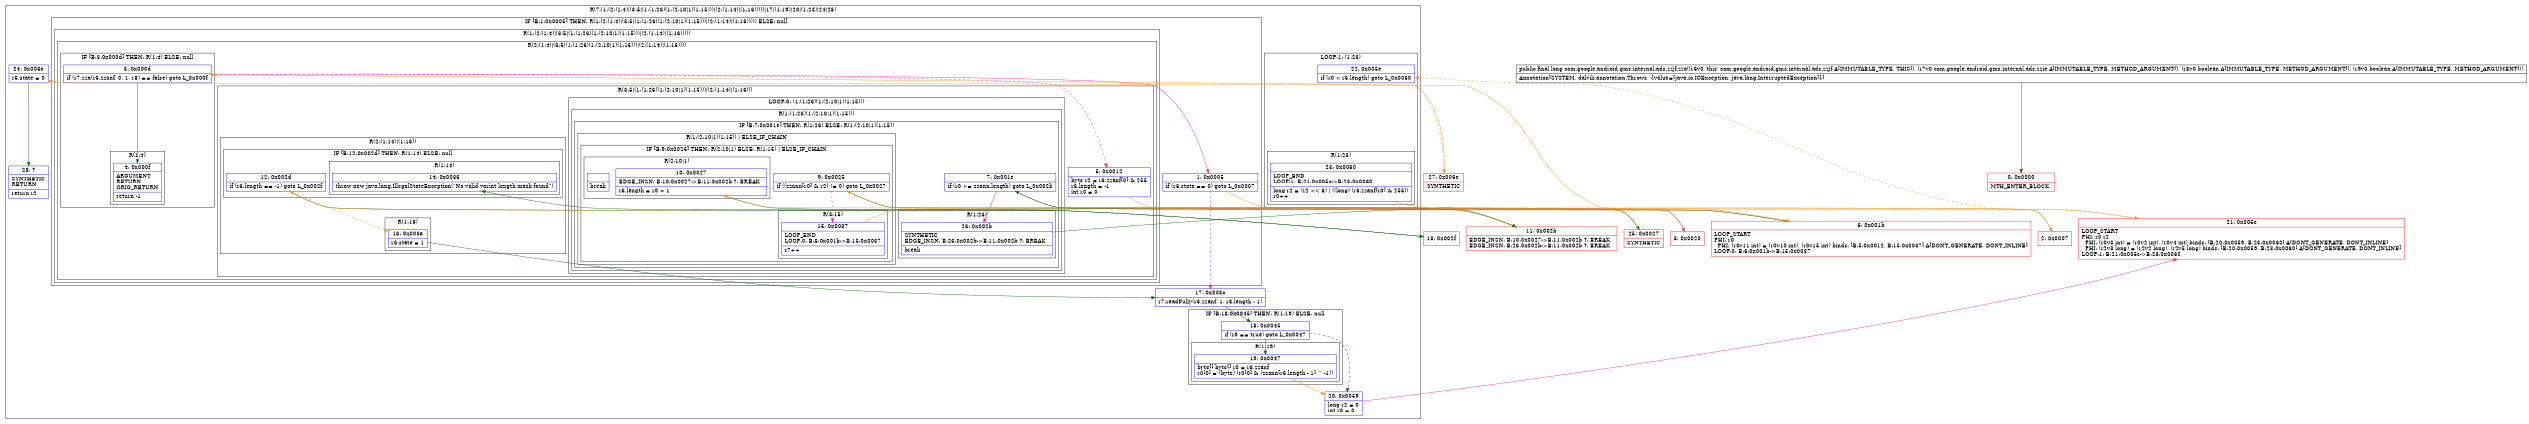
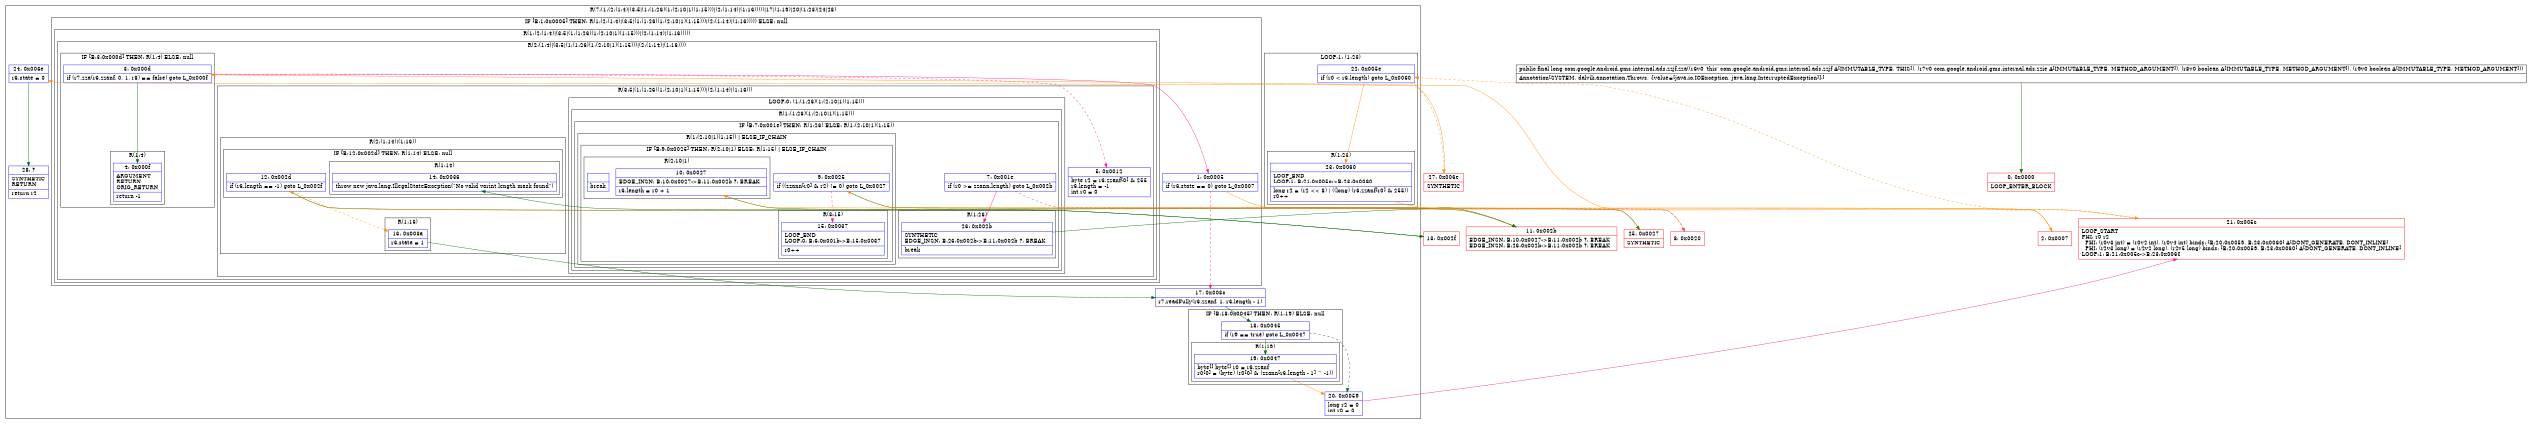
none -> (1355, 121)
(2020, 187) -> (2021, 187)
(1352, 208) -> (1352, 208)
(1871, 239) -> none
(792, 250) -> (792, 250)
